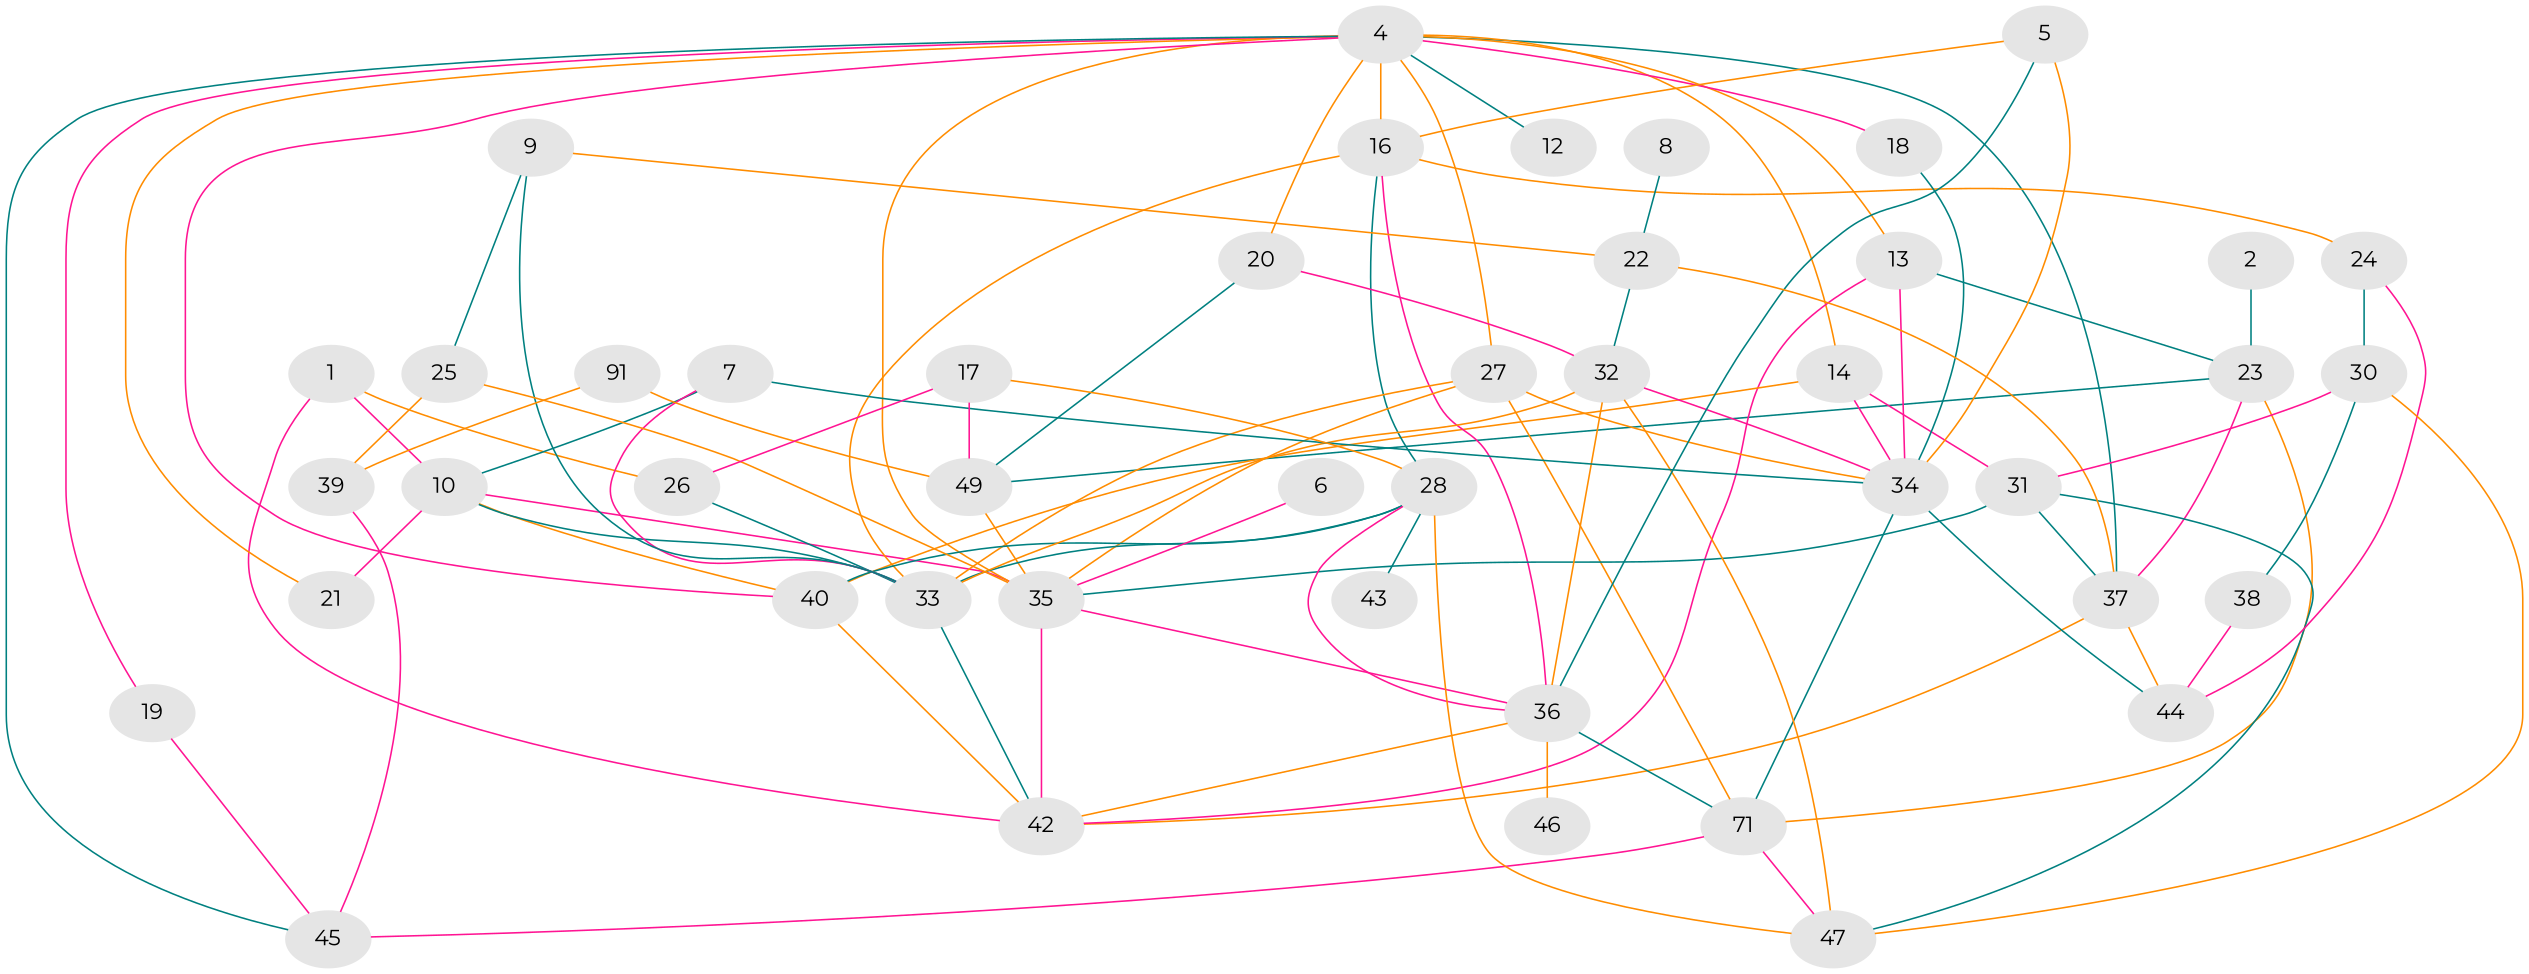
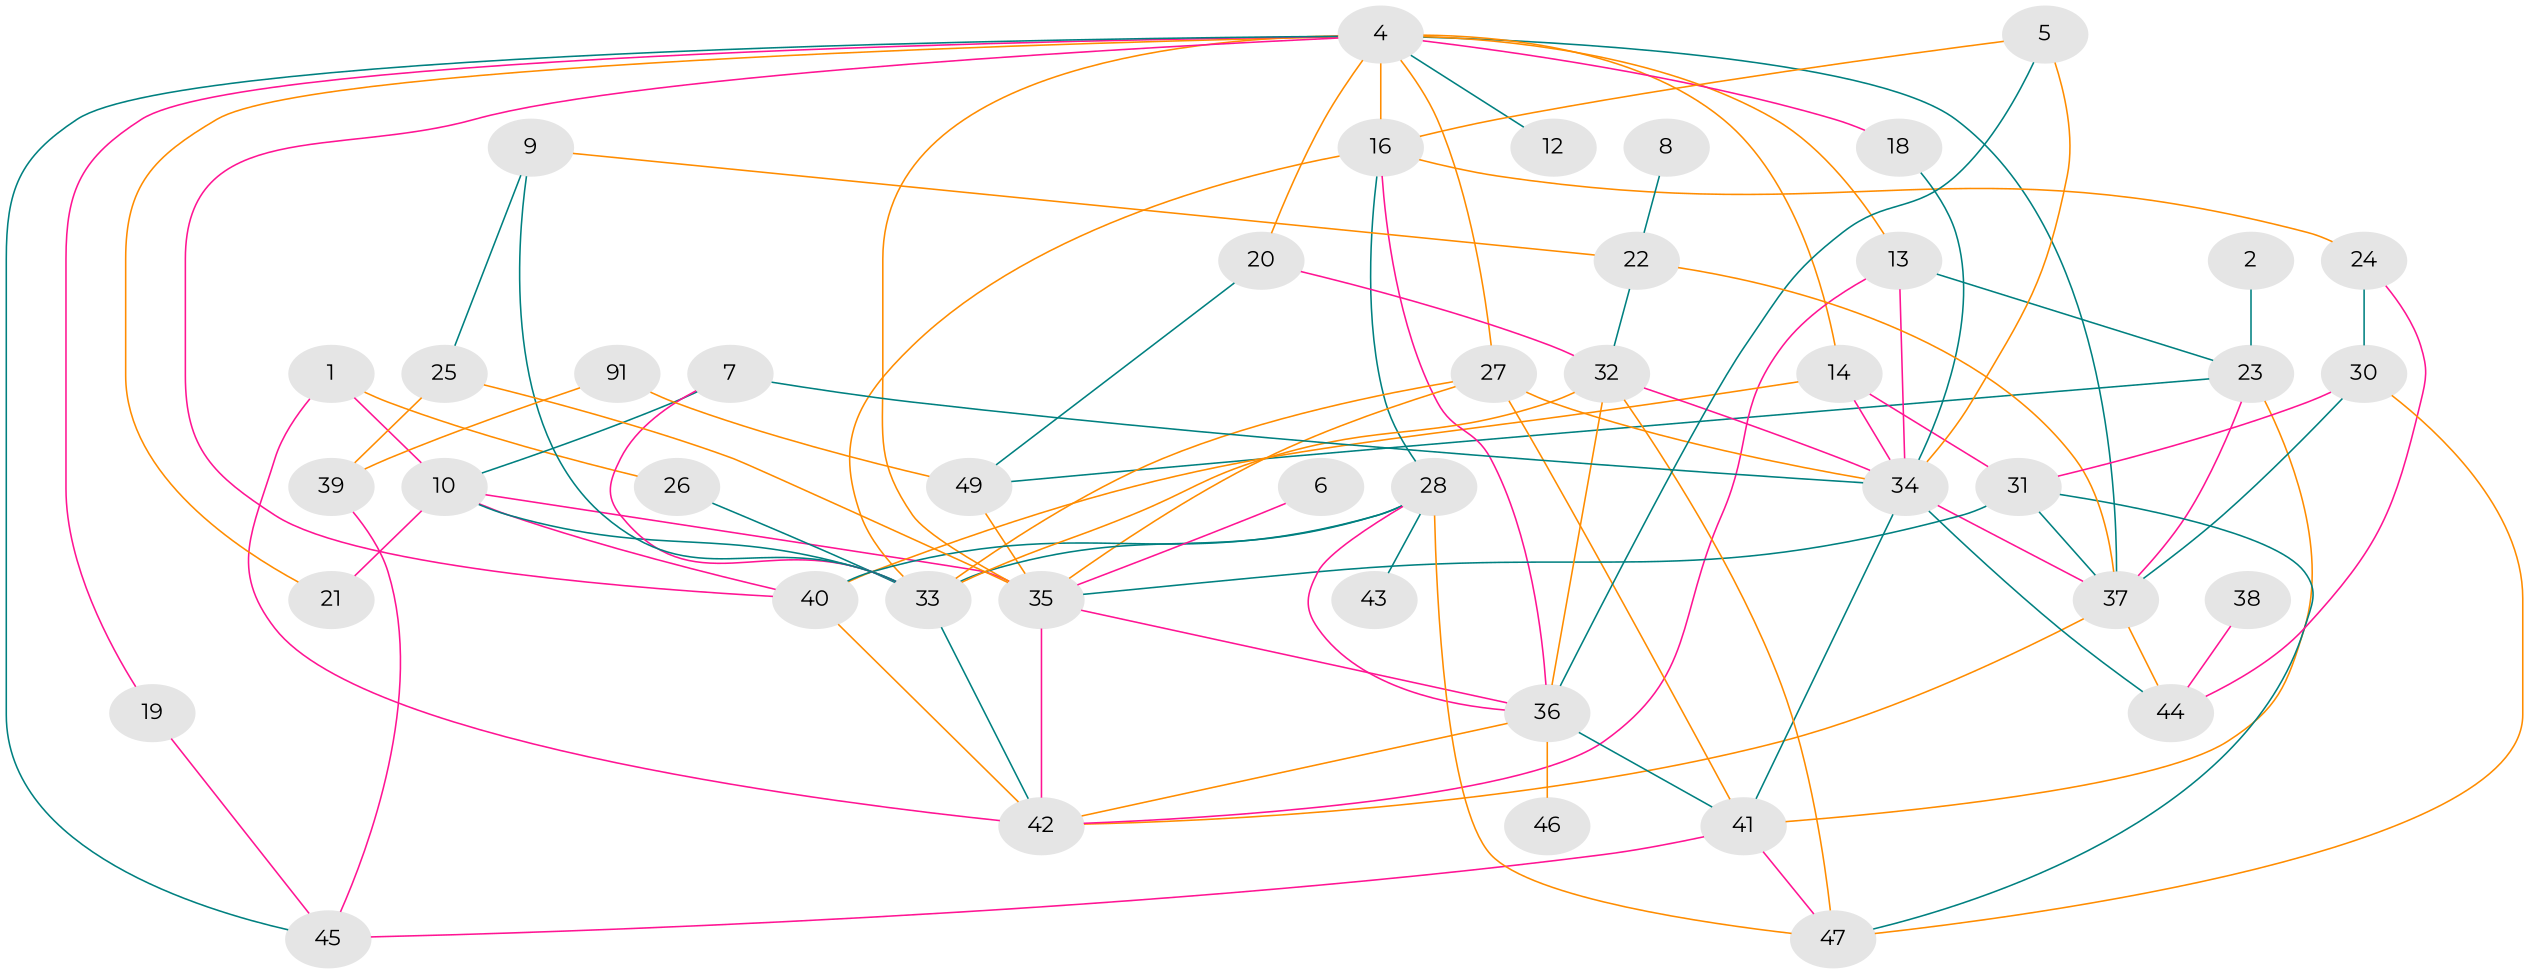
(969, 374) -> none
(2318, 492) -> (2247, 493)
none -> (2010, 543)
(626, 551) -> (626, 551)
(1744, 826) -> (1744, 826)
